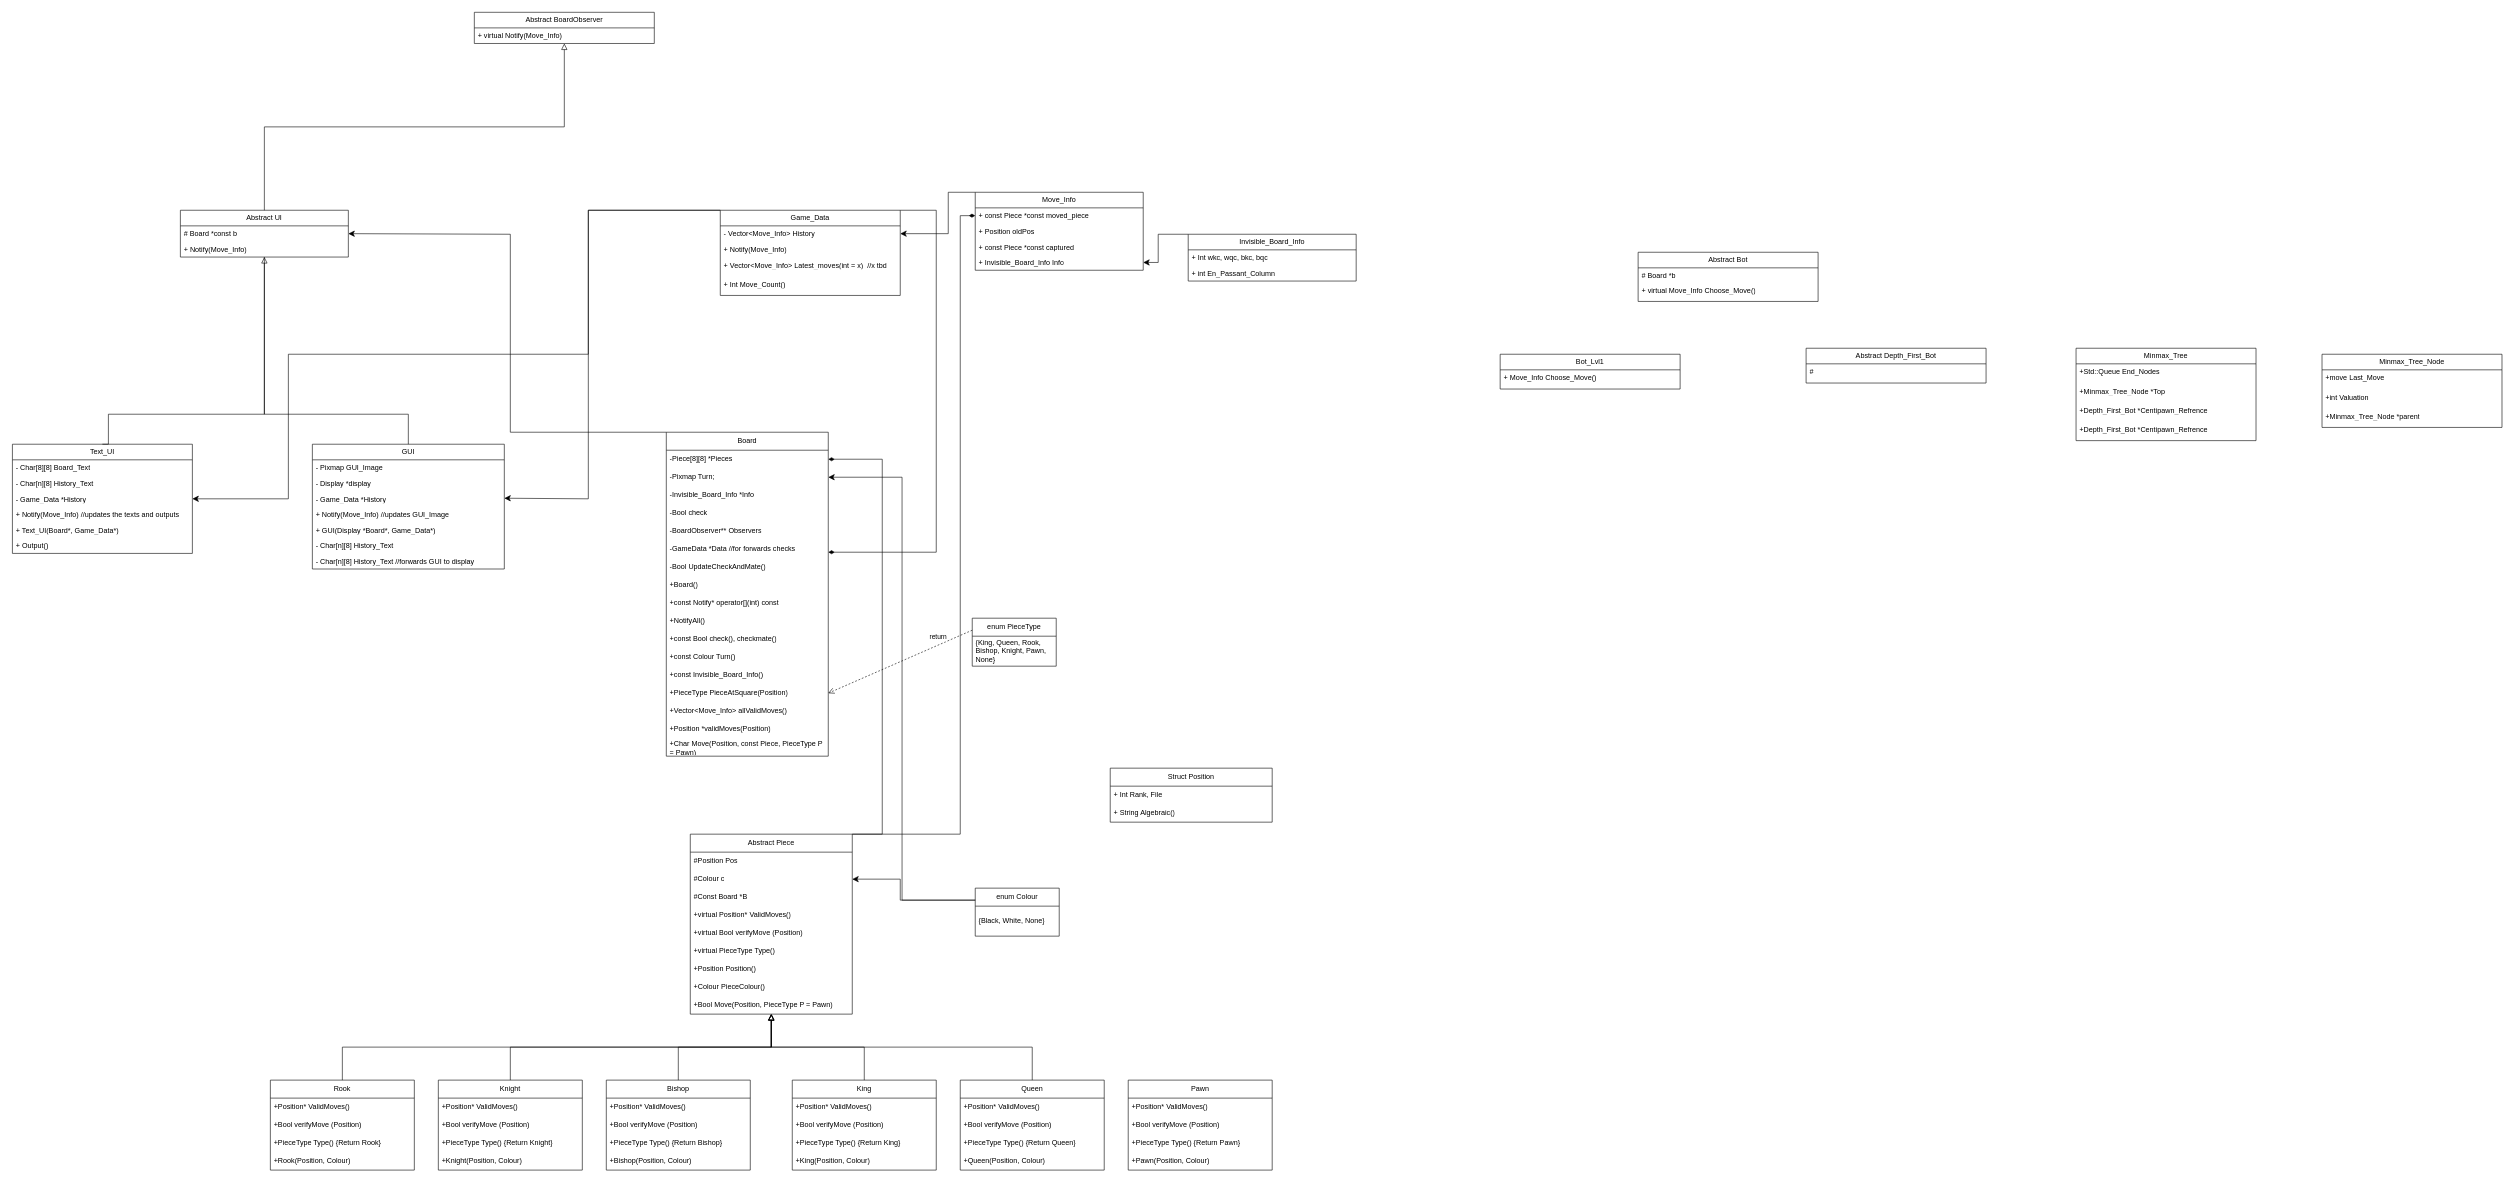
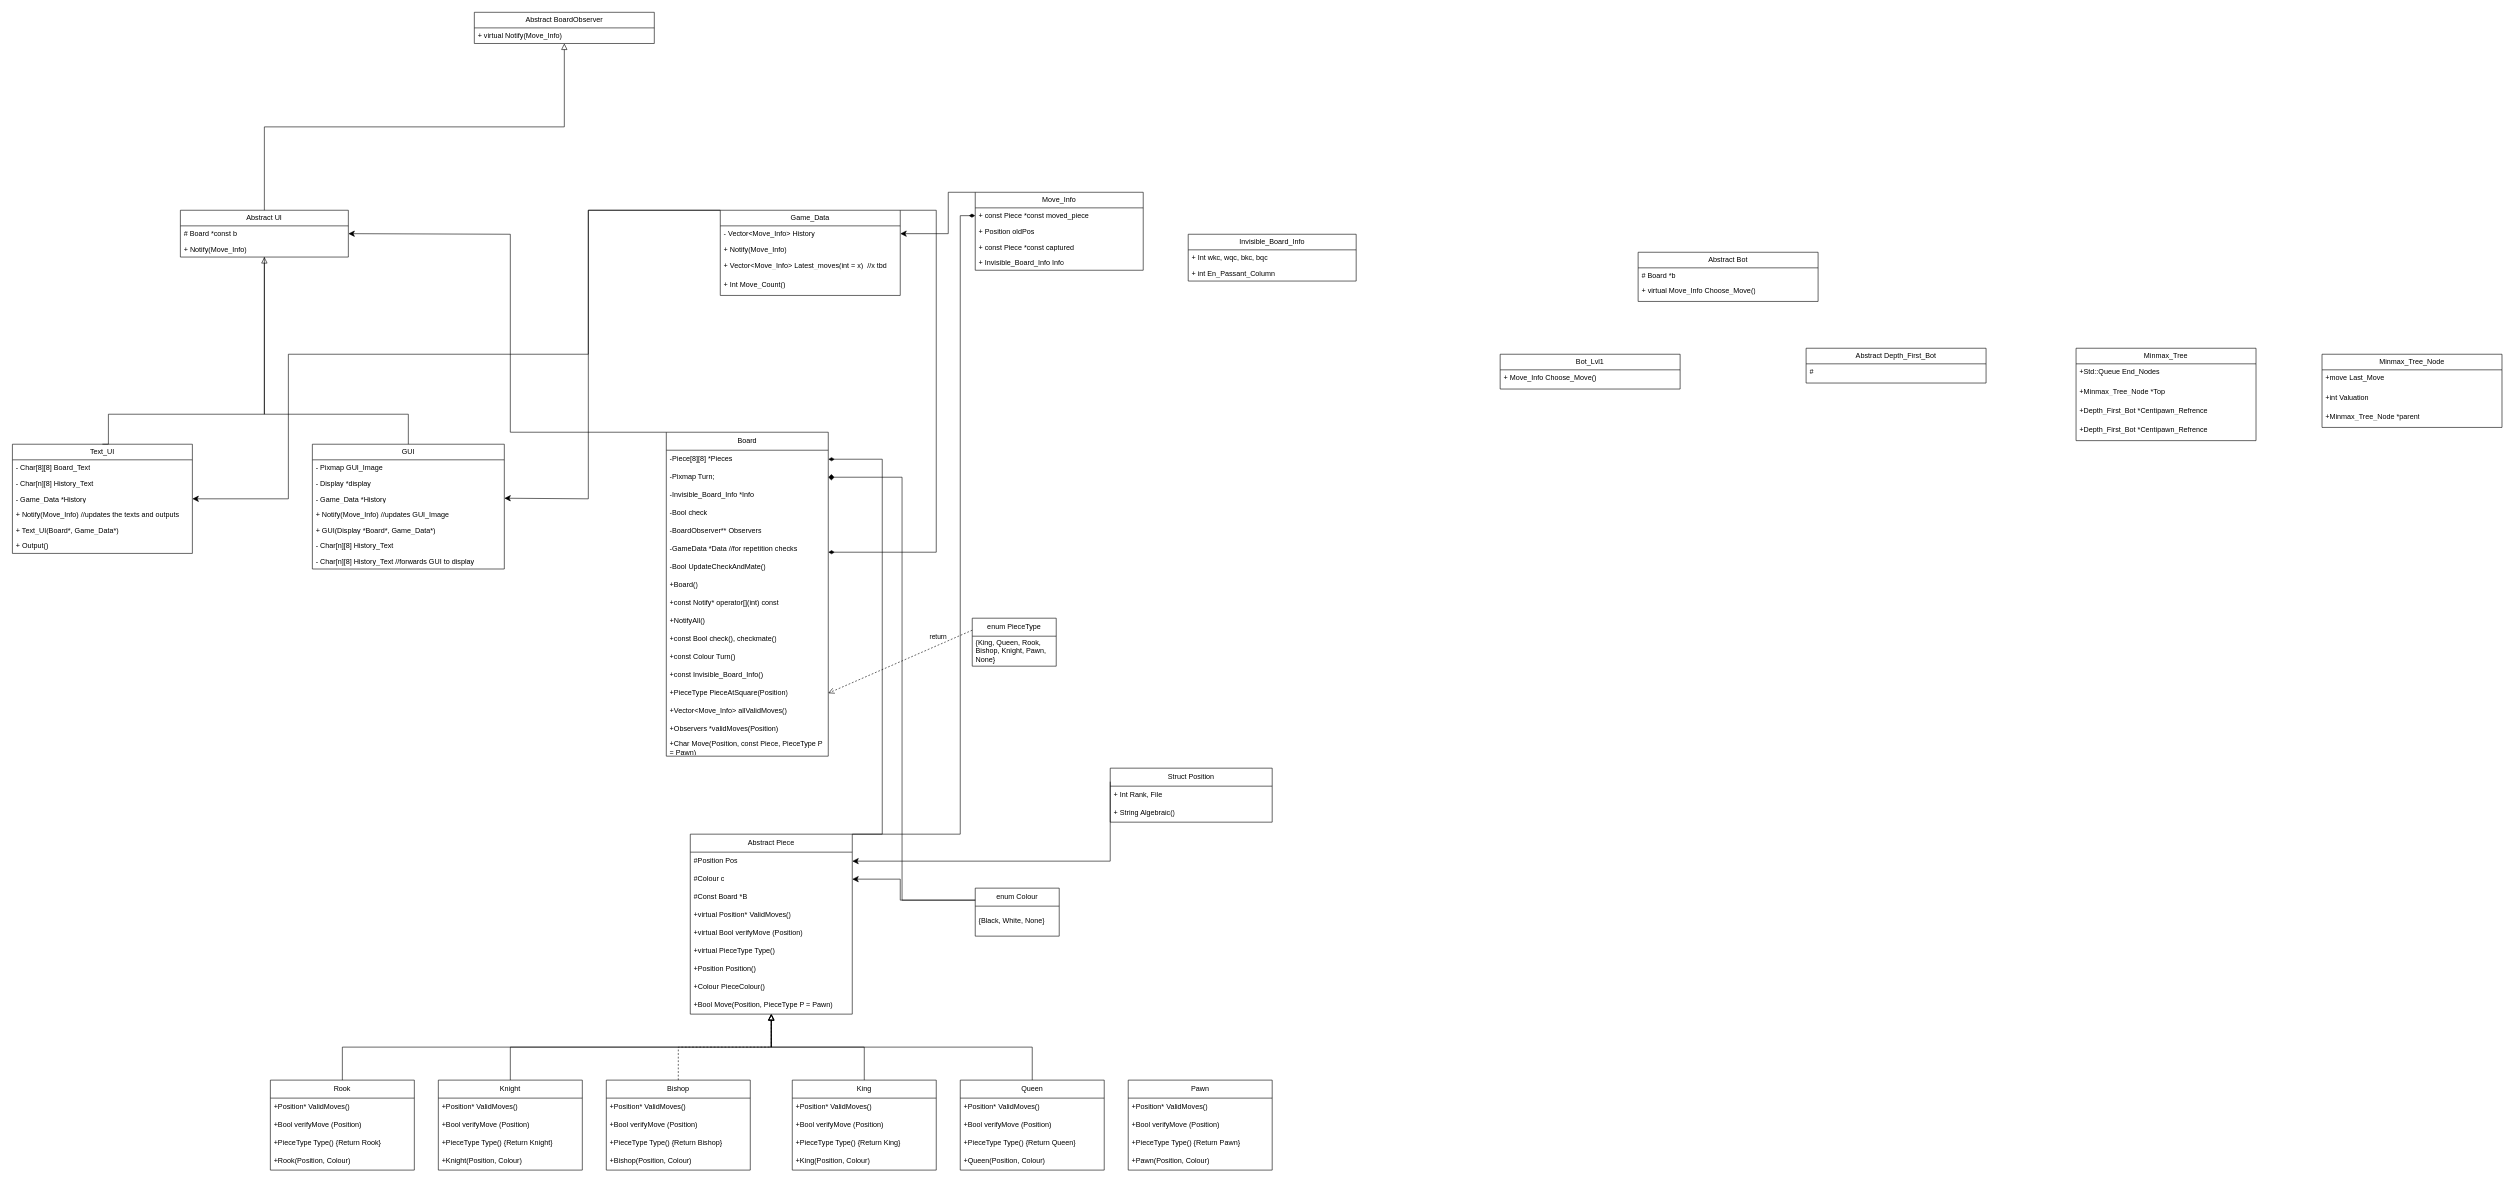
(1154, 263) -> none
(834, 477) -> (835, 477)
(741, 549) -> (743, 549)
(726, 729) -> (730, 729)
none -> (858, 861)
(678, 1064) -> (678, 1064)
